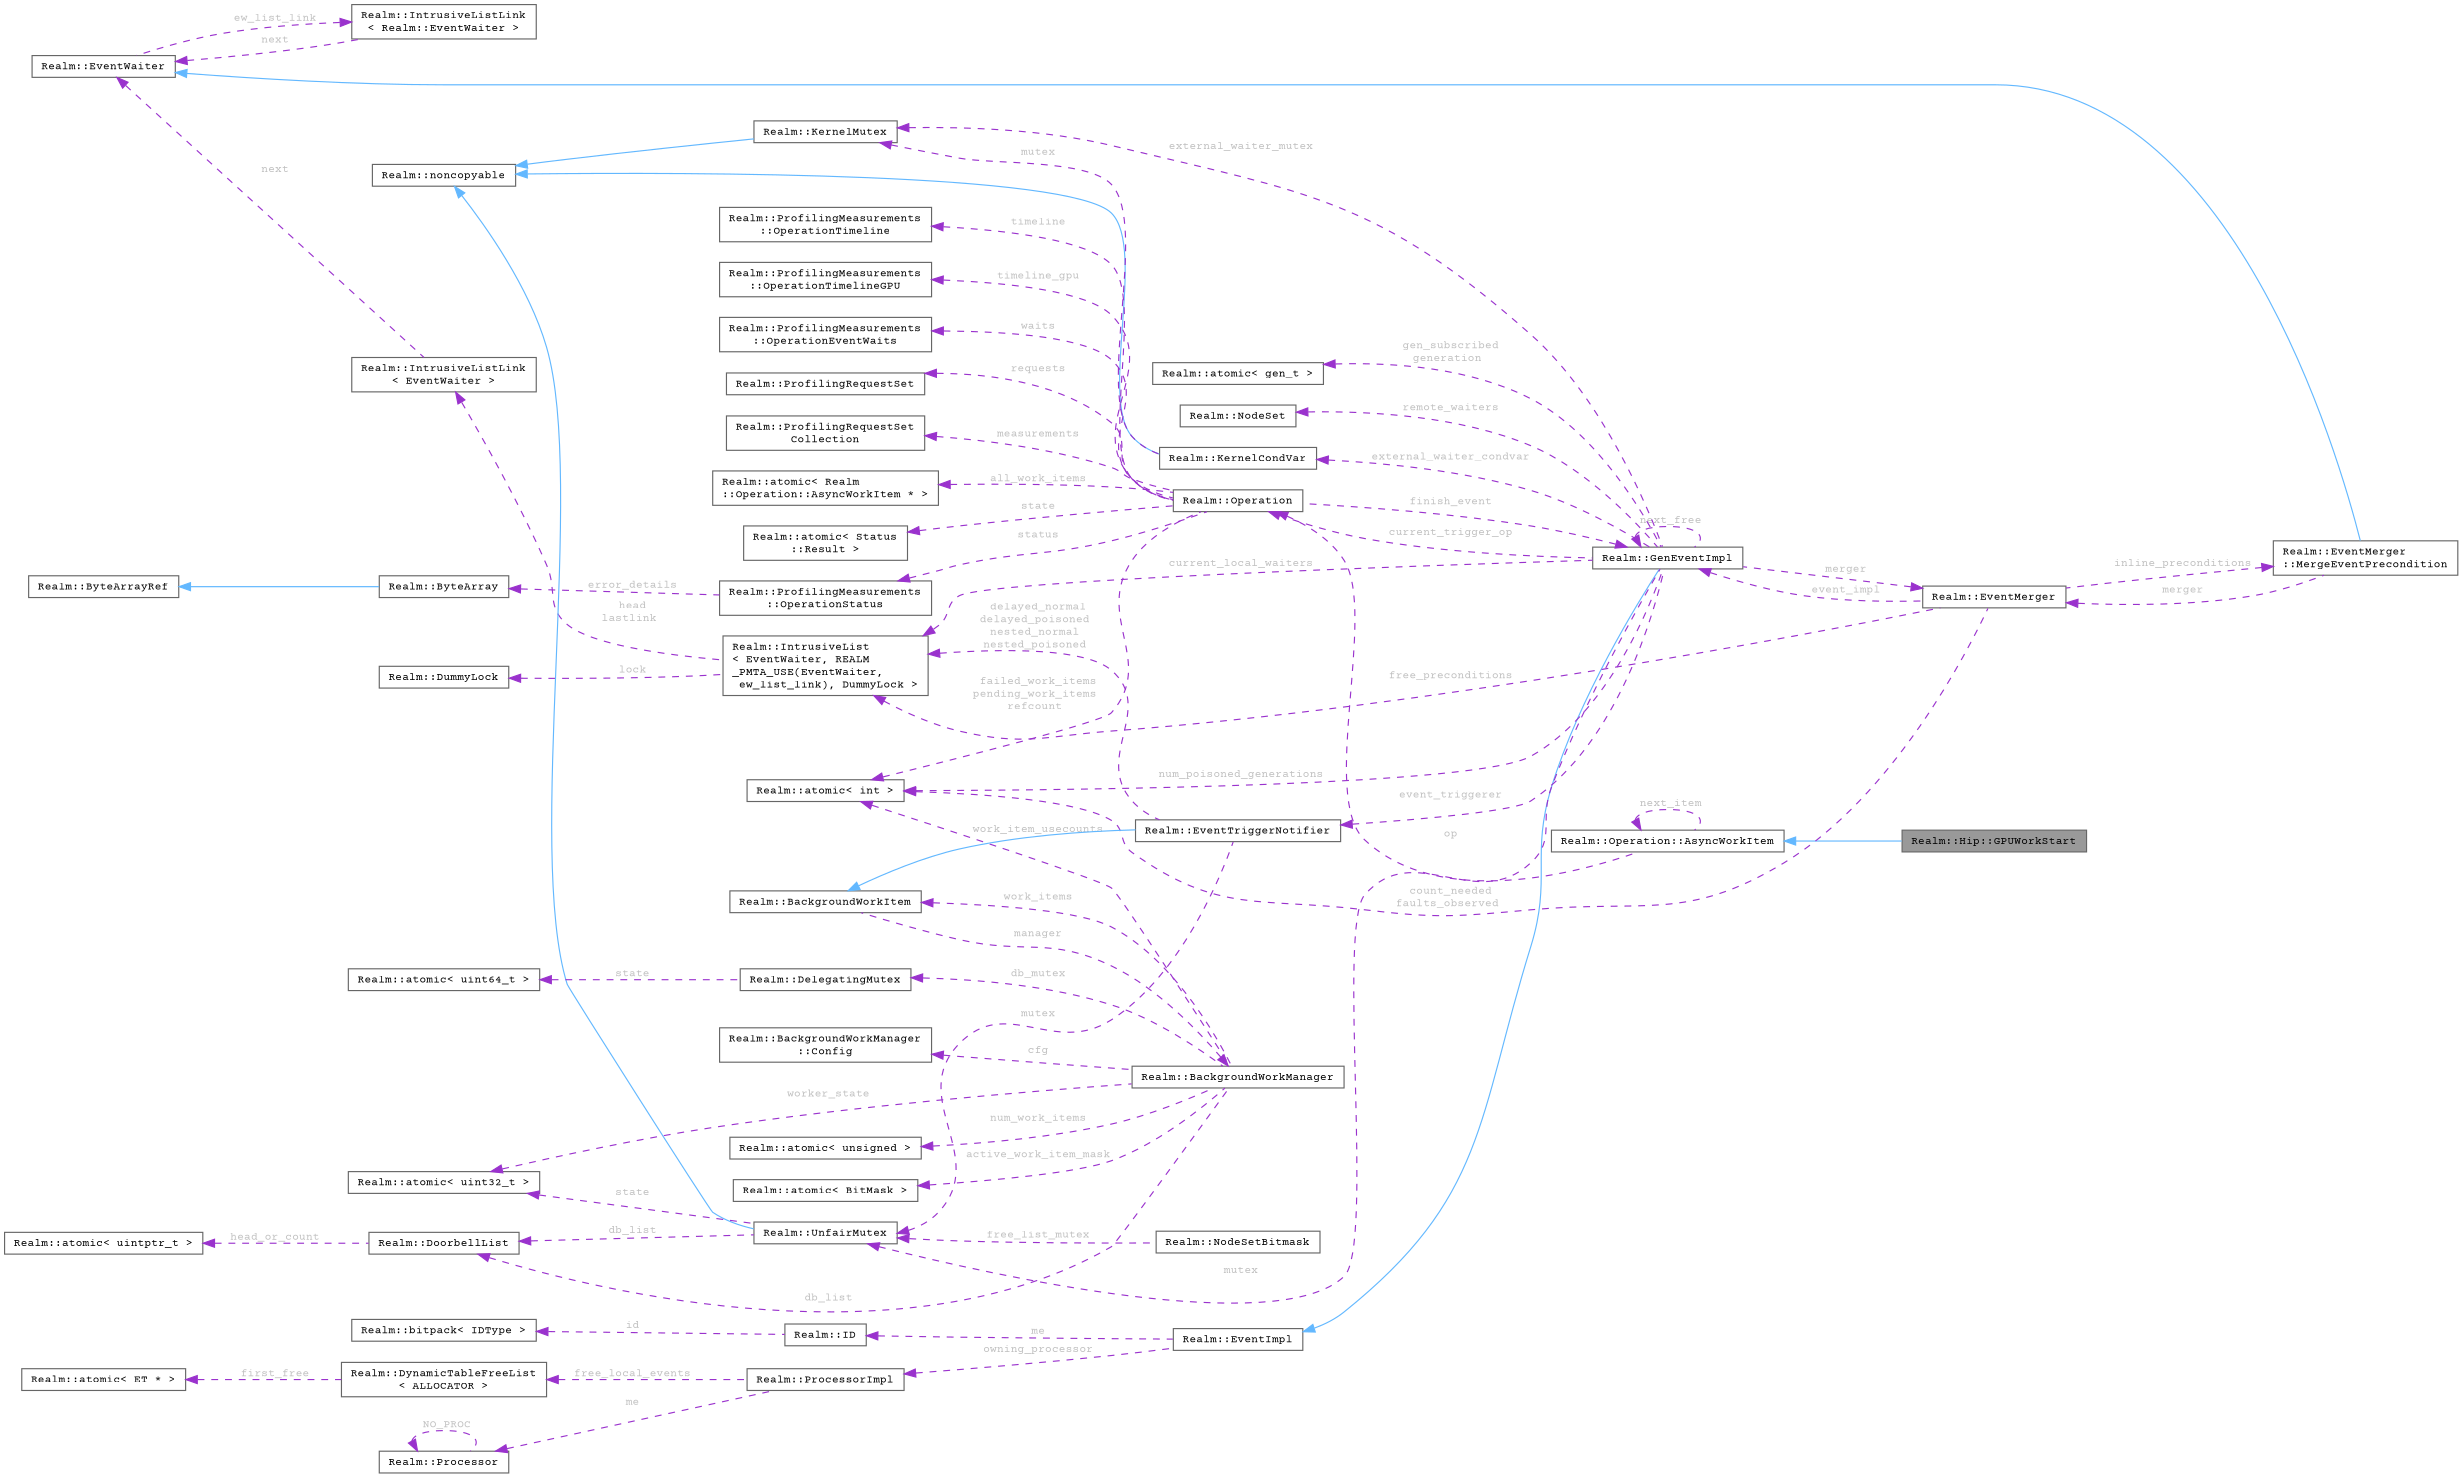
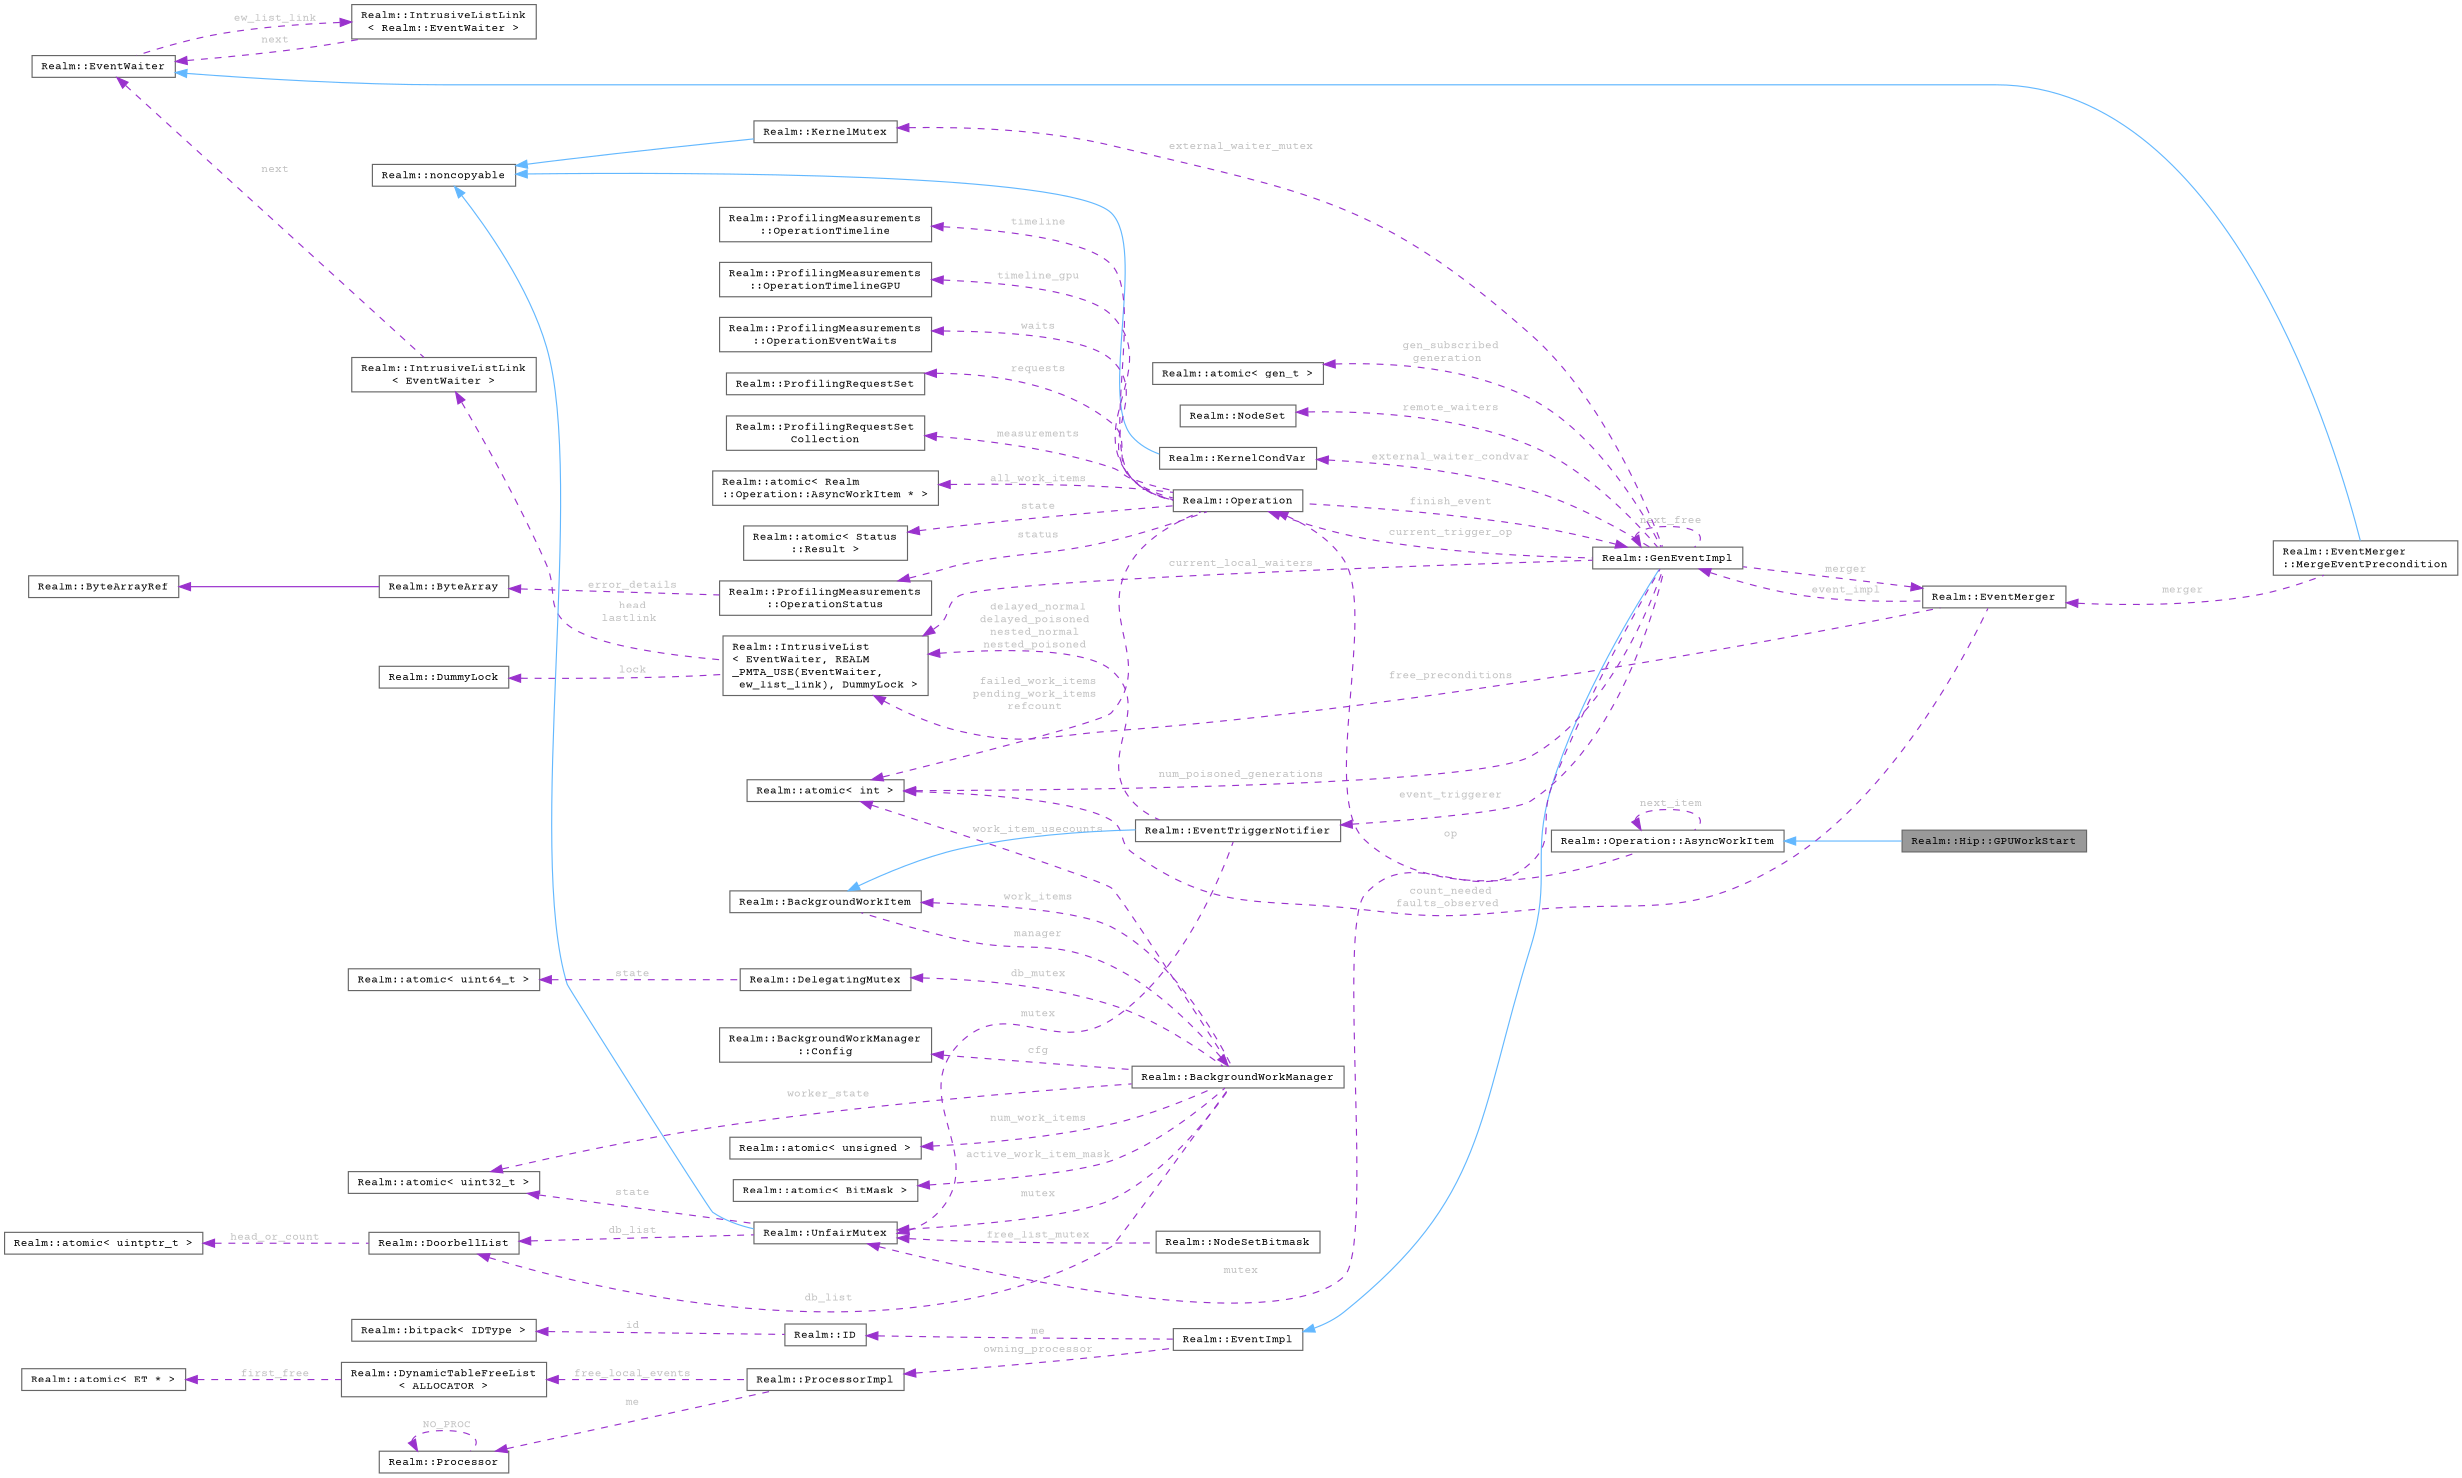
(1123, 214) -> none
(2164, 577) -> none
(285, 587) -> (285, 587)
none -> (1092, 1206)
